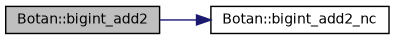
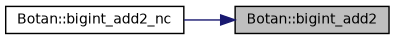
(178, 20) -> (202, 20)
